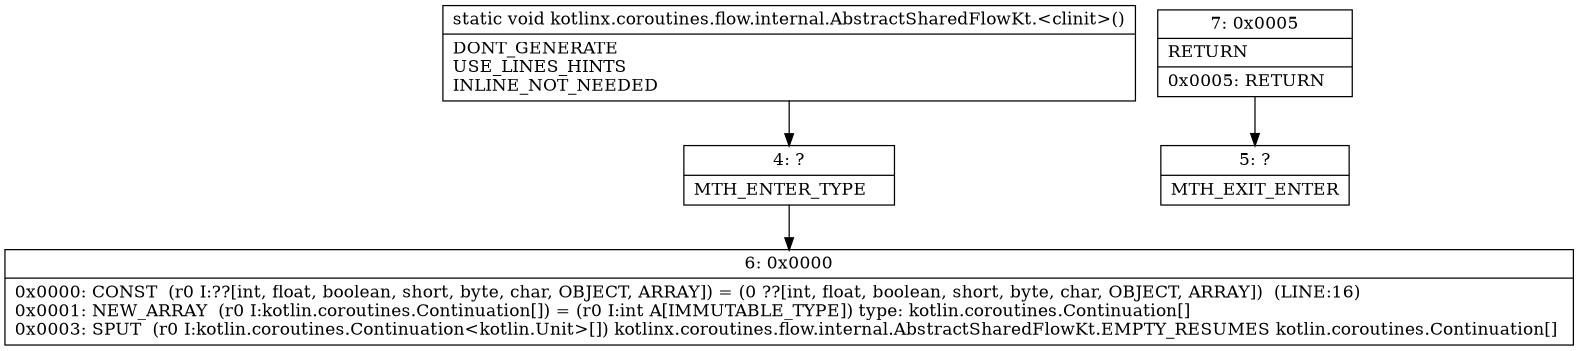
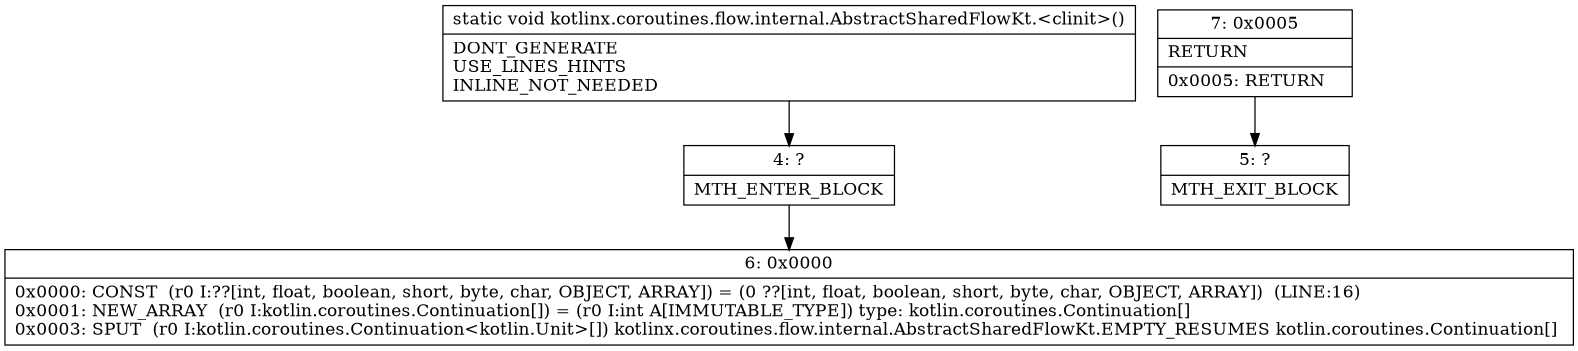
(780, 190) -> (789, 190)
(1255, 190) -> (1255, 190)
